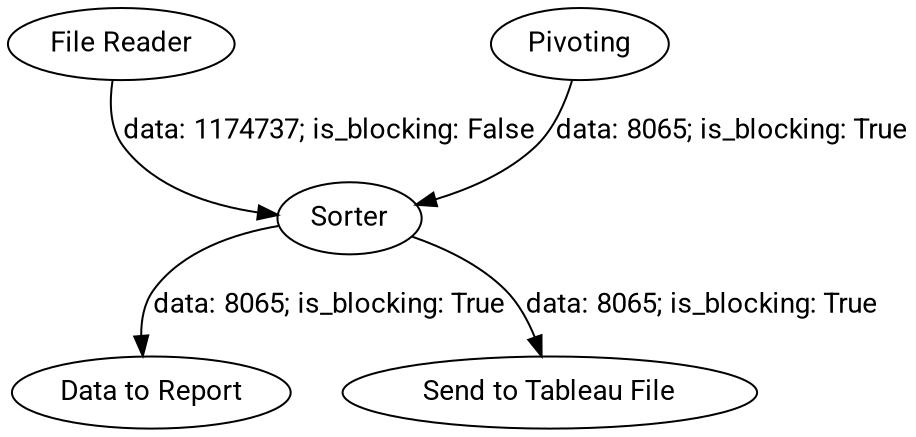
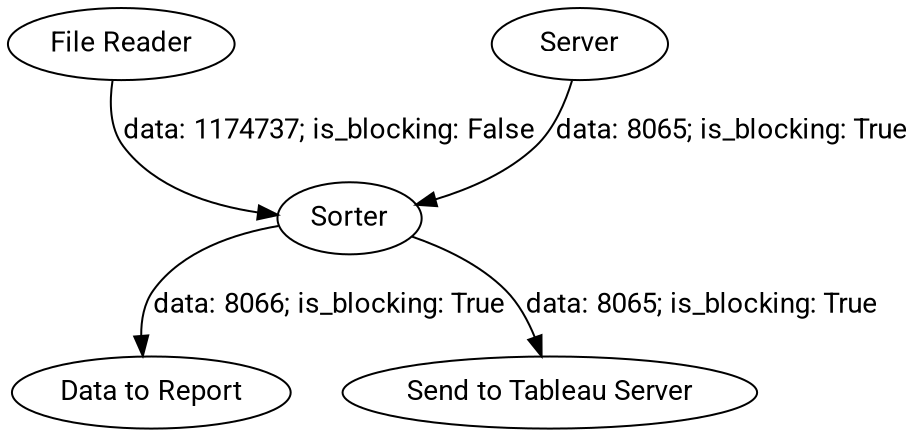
(580, 44) -> (580, 44)
(330, 305) -> (330, 305)
(550, 393) -> (550, 393)
